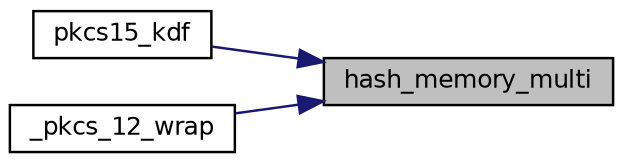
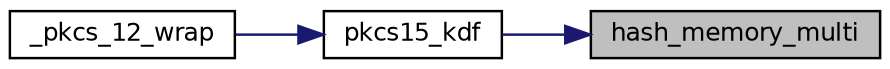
(267, 109) -> (267, 35)
